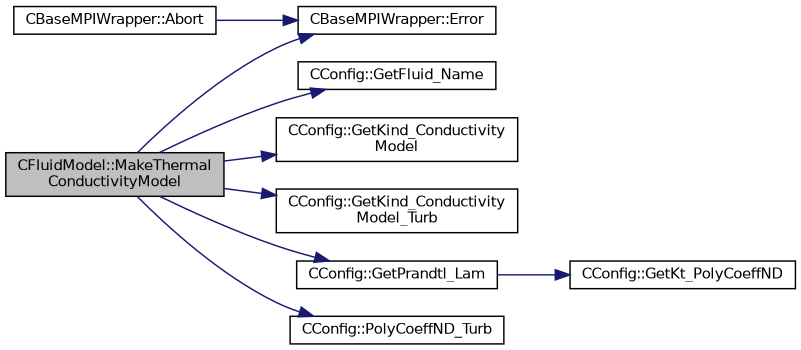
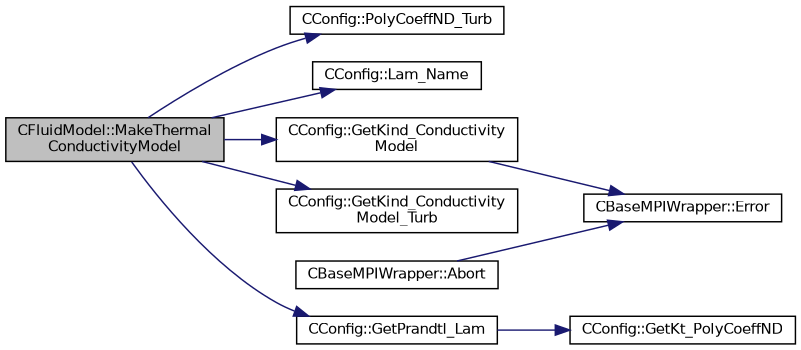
(397, 76) -> (397, 76)
(213, 87) -> (549, 176)
